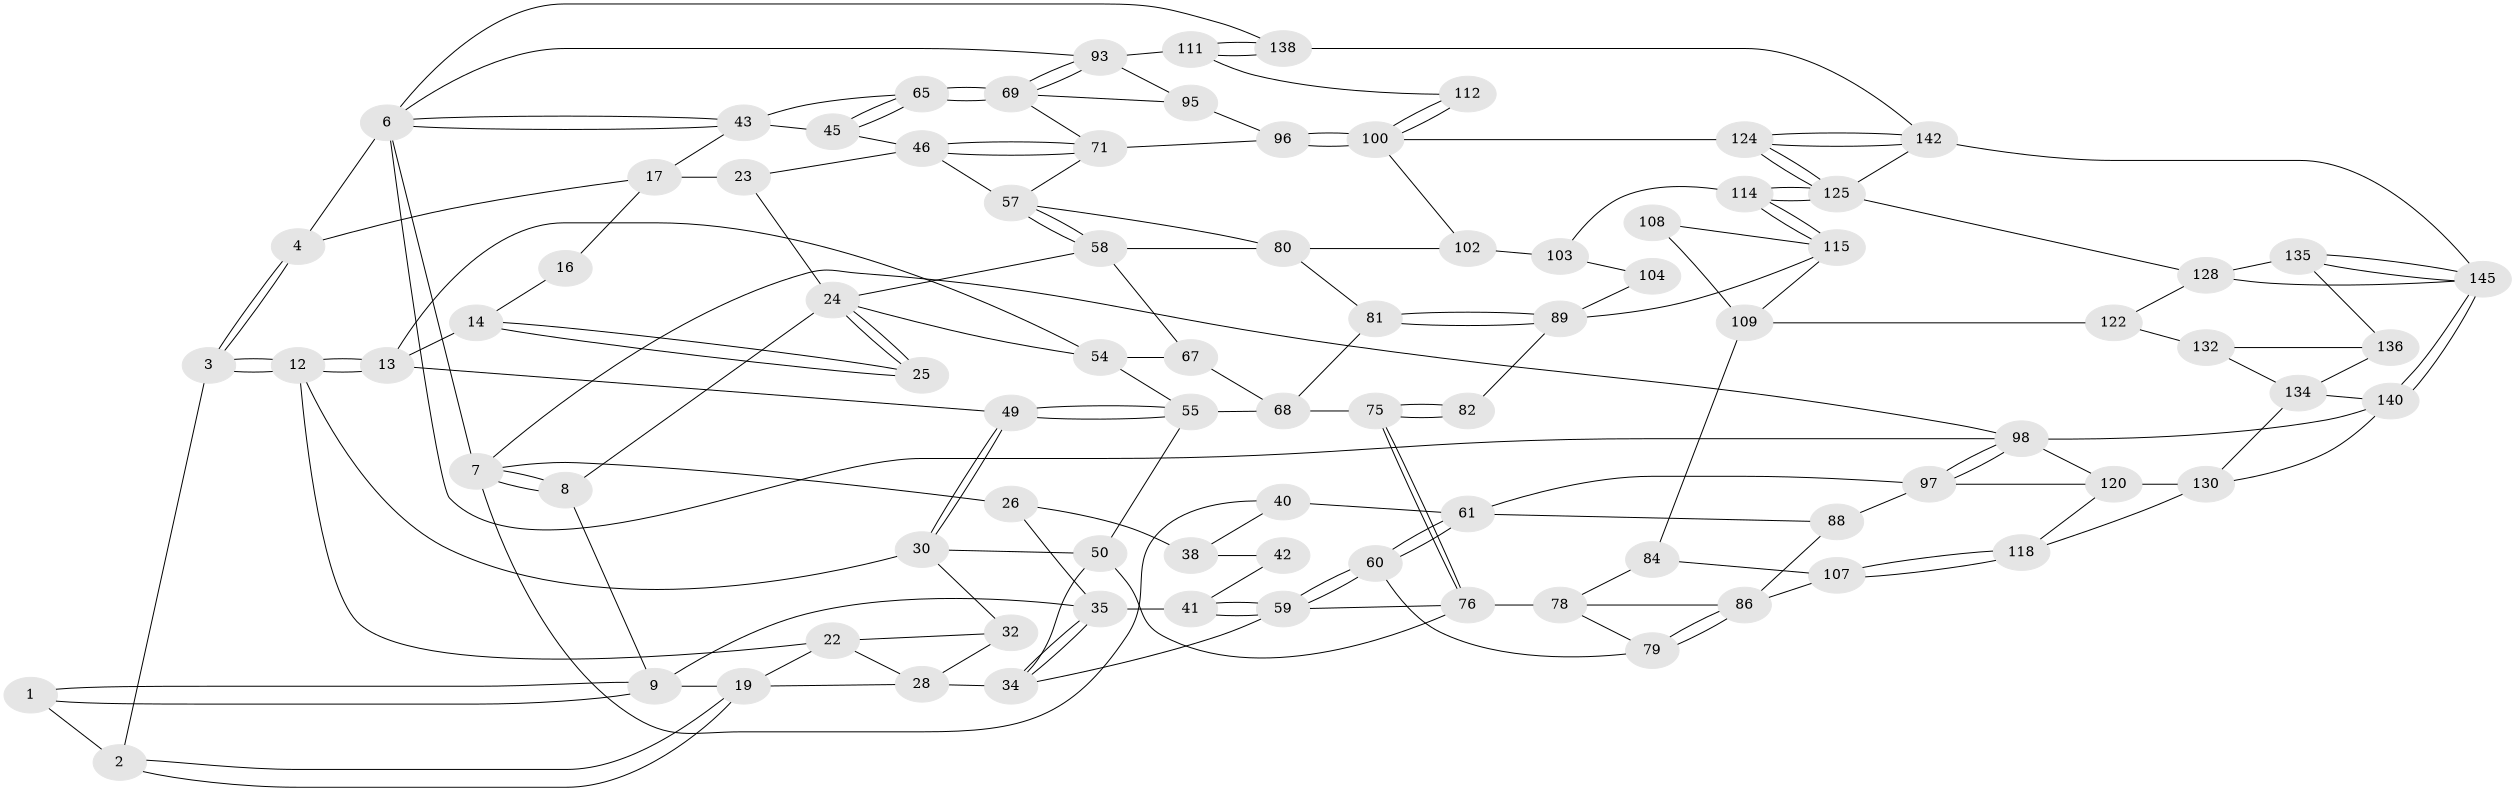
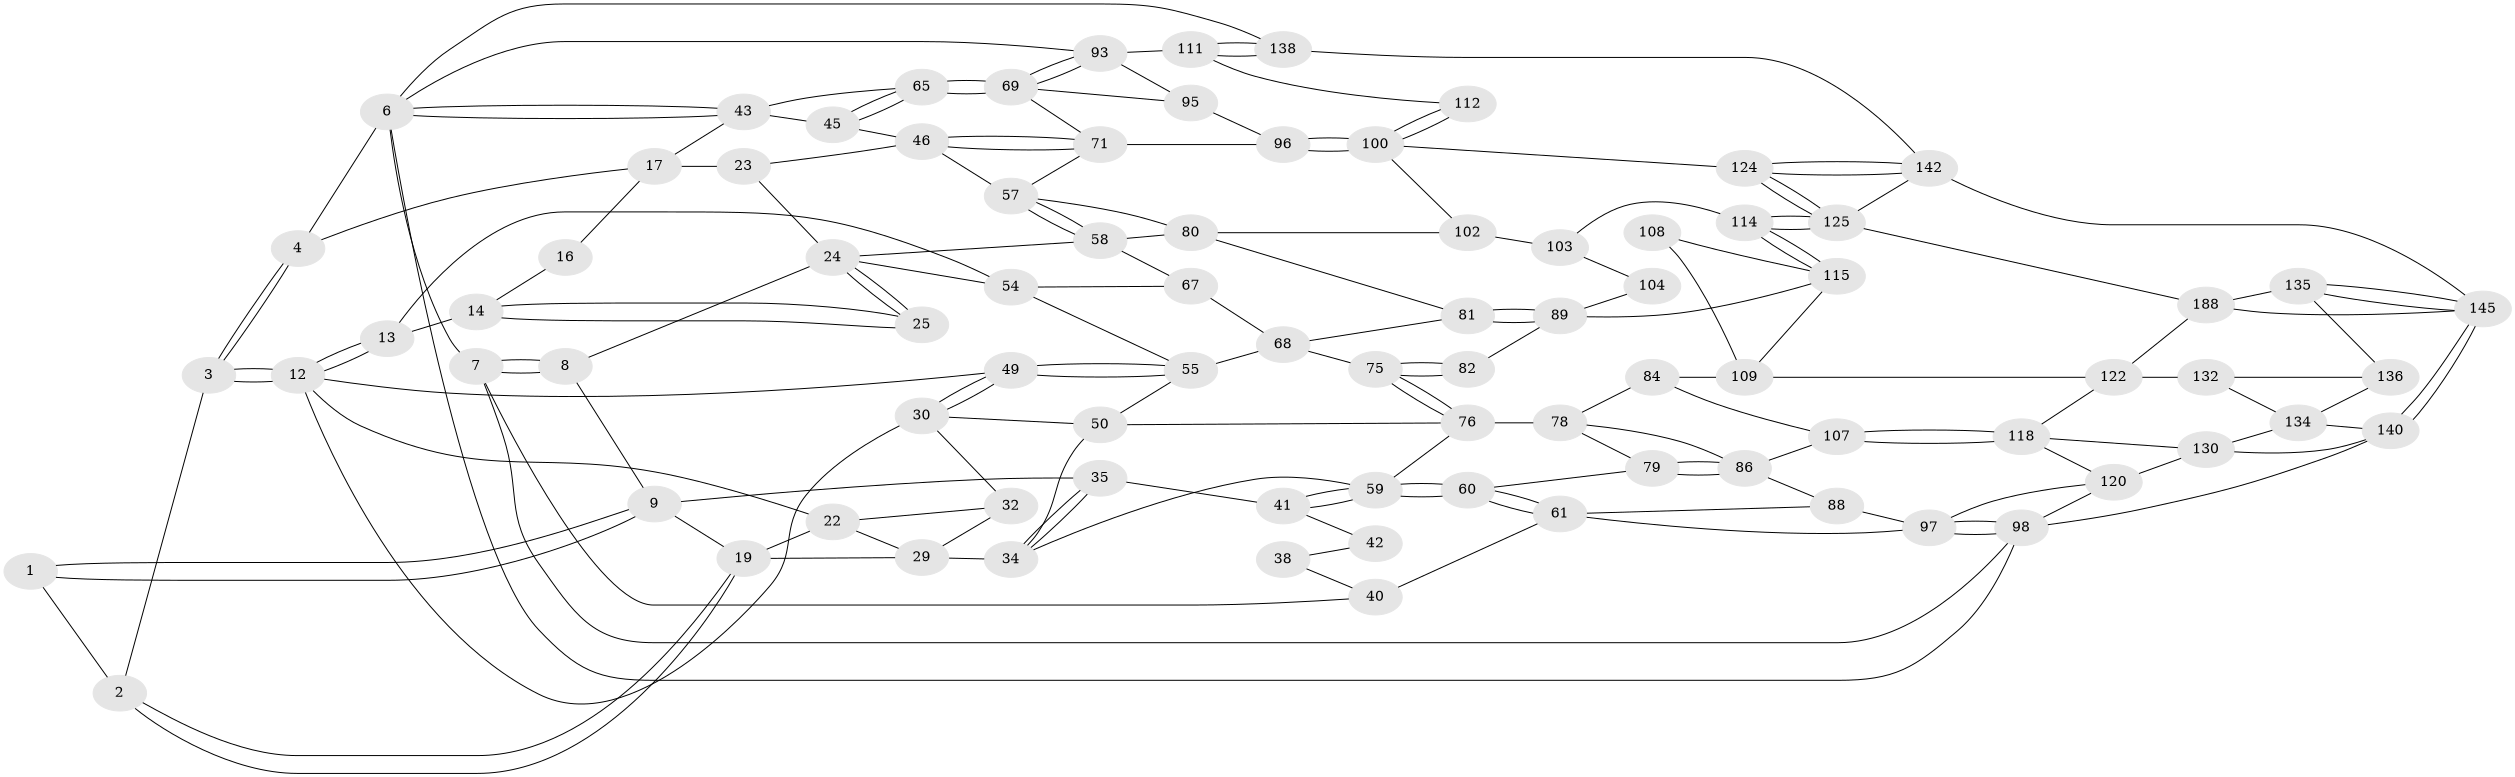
(2206, 275) -> (2206, 305)
(685, 388) -> (654, 395)
none -> (2068, 407)
(1011, 504) -> none
(922, 684) -> (922, 558)
